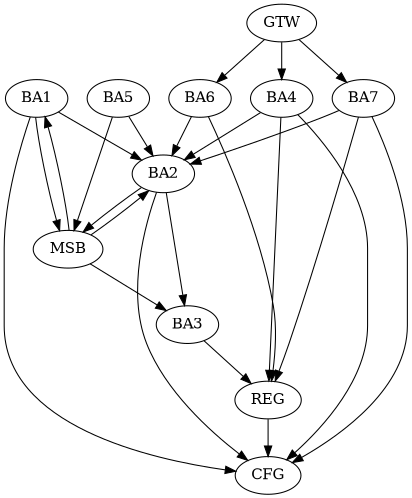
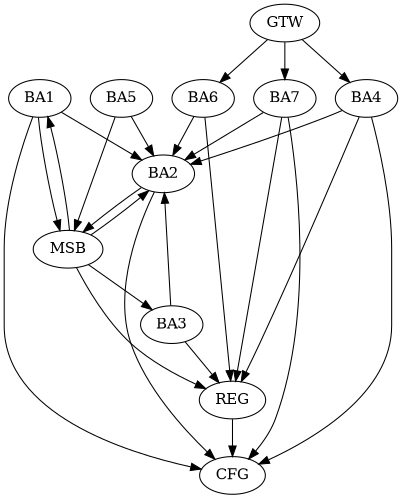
(175, 244) -> (168, 255)
none -> (122, 335)
